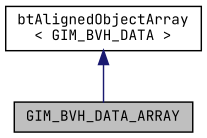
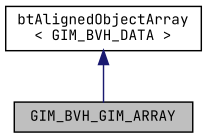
(104, 117) -> (104, 117)
